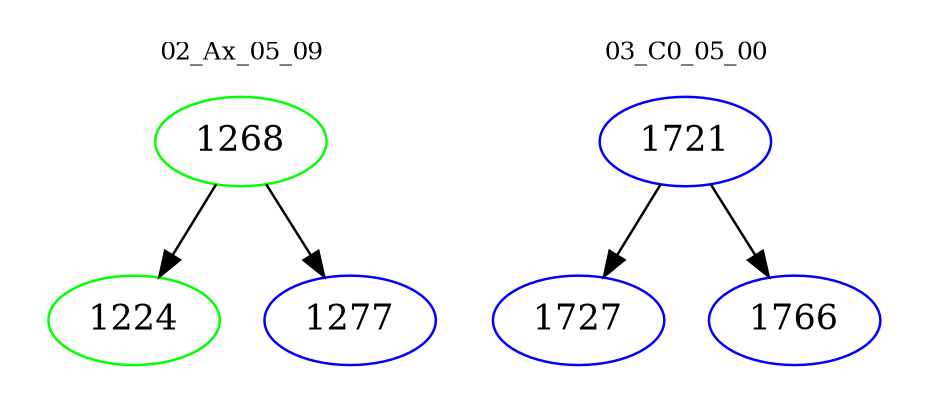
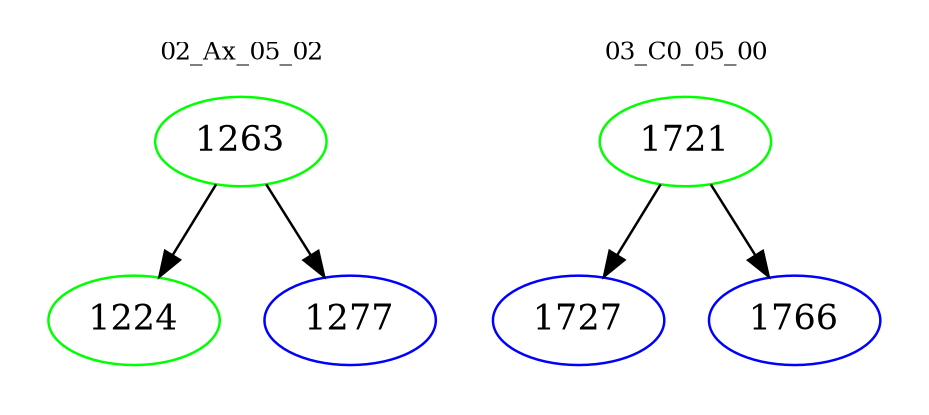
(242, 53) -> (242, 53)
(241, 142) -> (241, 142)
(685, 142) -> (685, 142)
